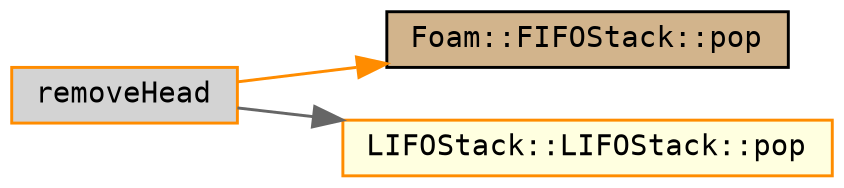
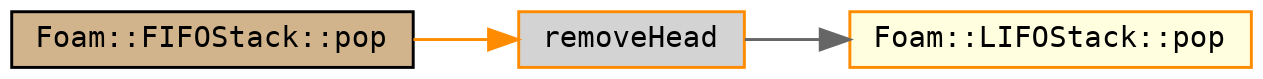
(297, 75) -> (451, 40)
(588, 148) -> (1051, 40)
